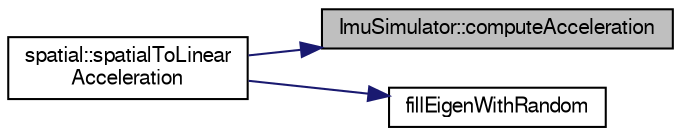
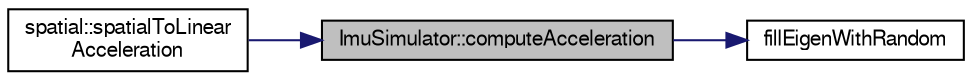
(309, 87) -> (700, 40)
